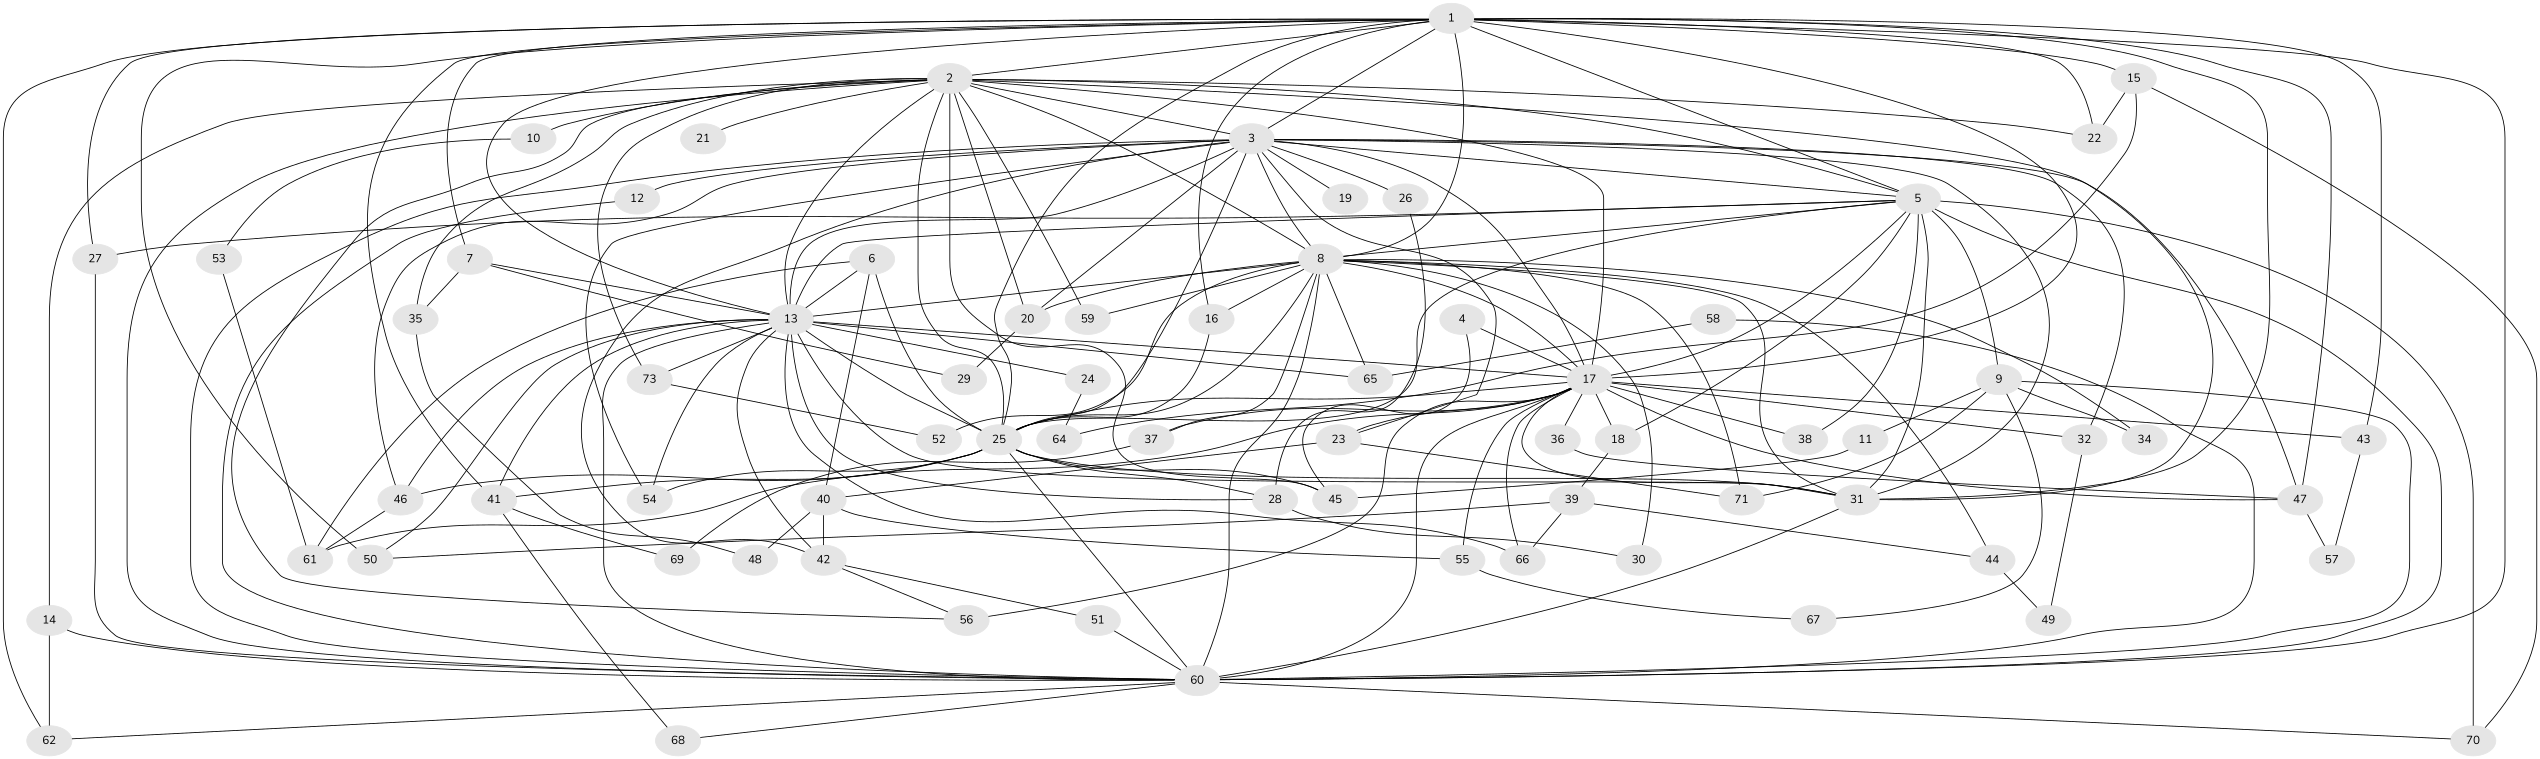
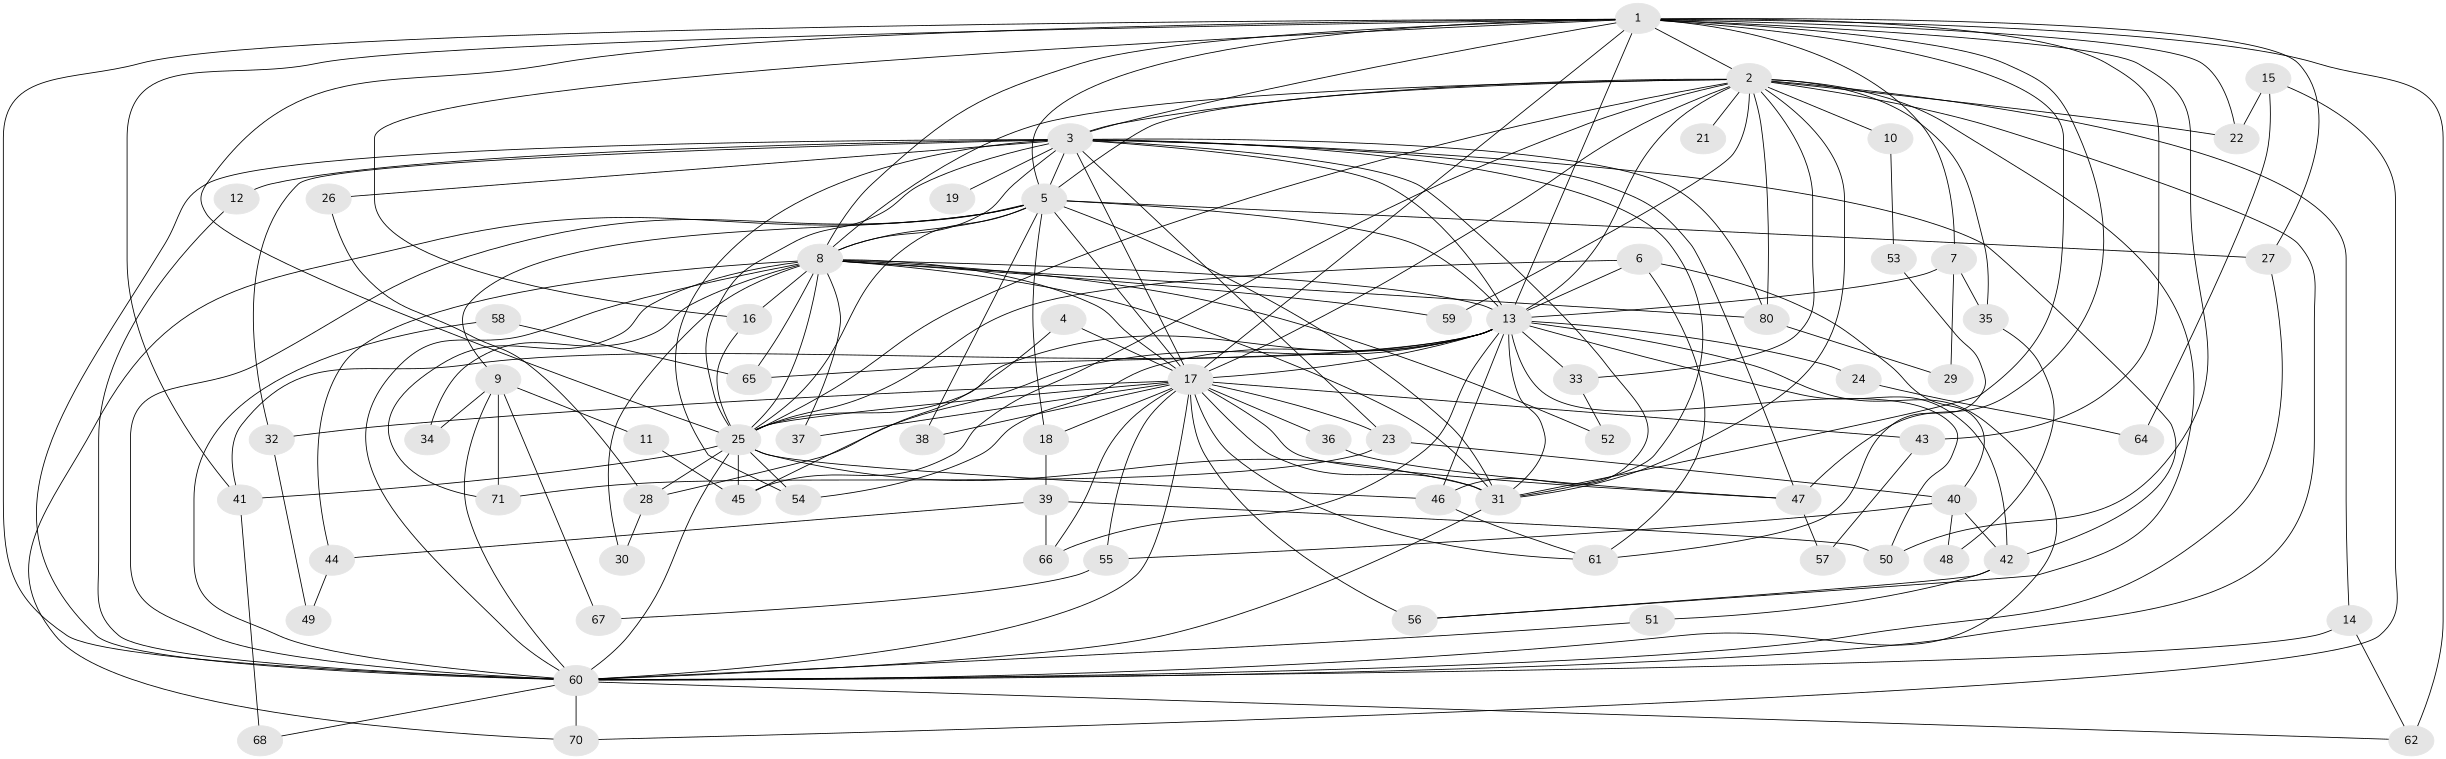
(1796, 34) -> none
(1028, 319) -> (1767, 319)
(650, 380) -> (1576, 380)
(677, 560) -> none
